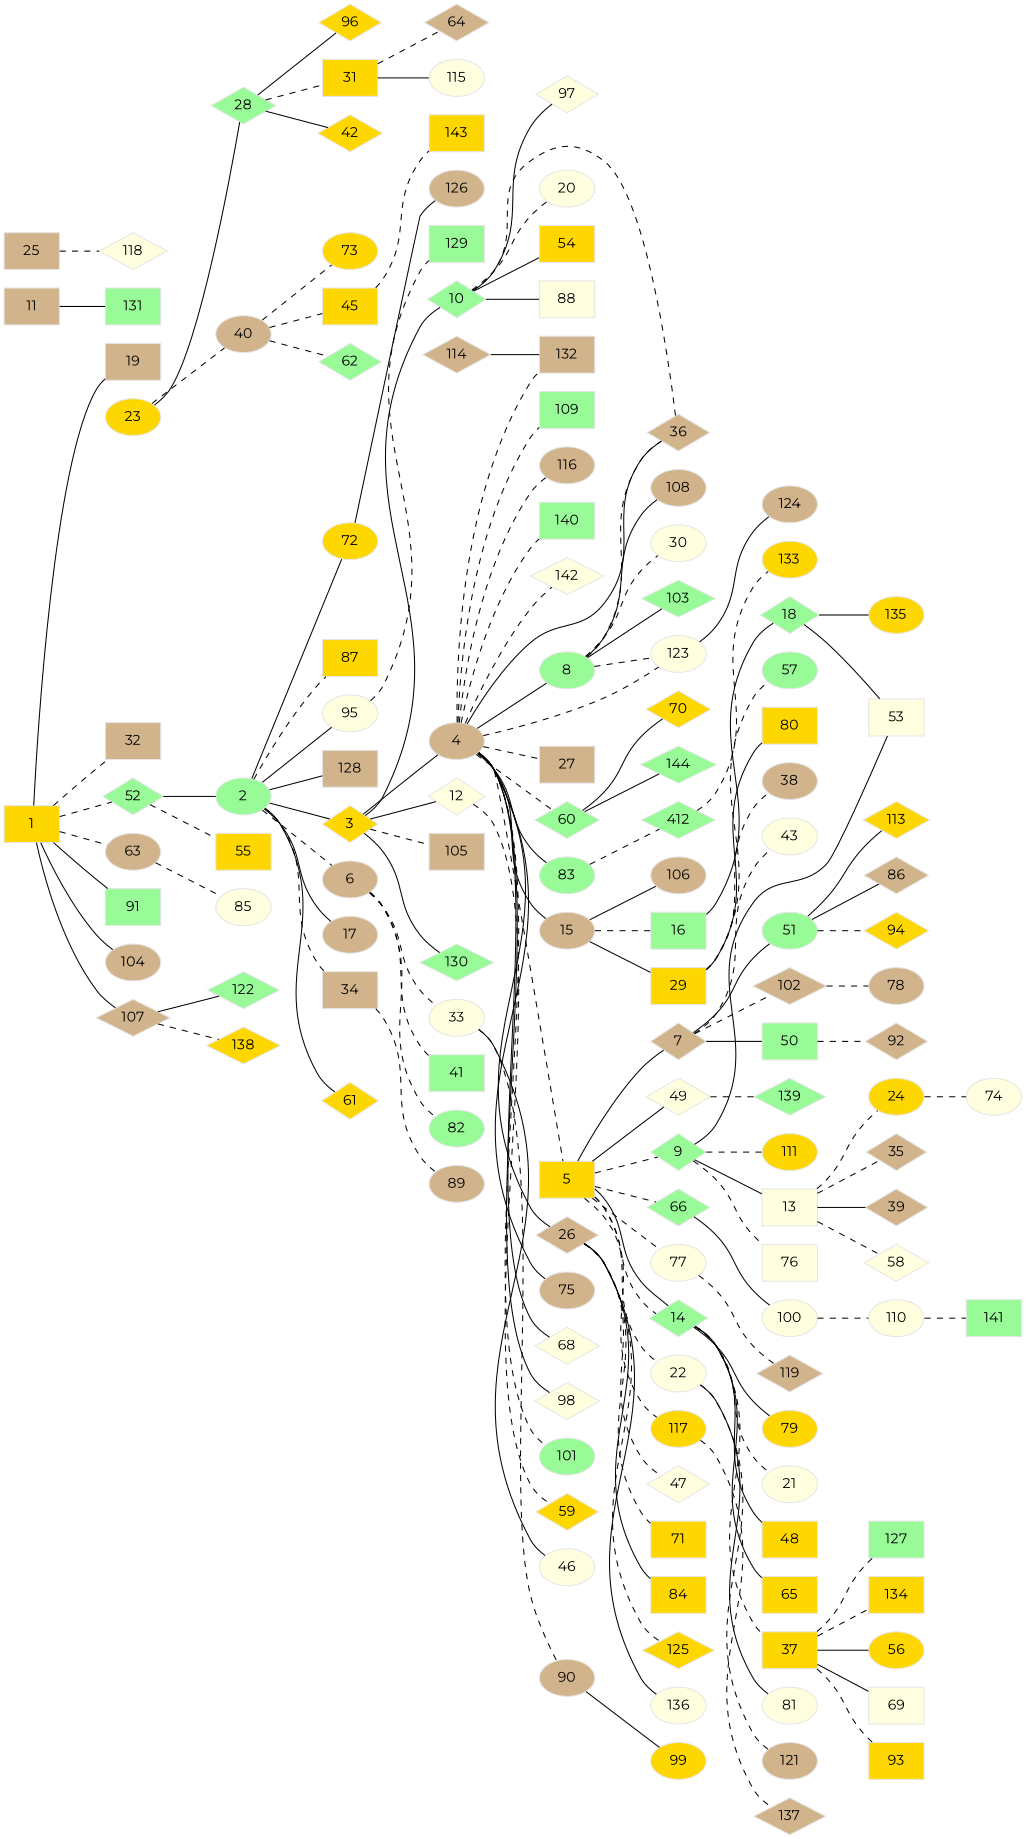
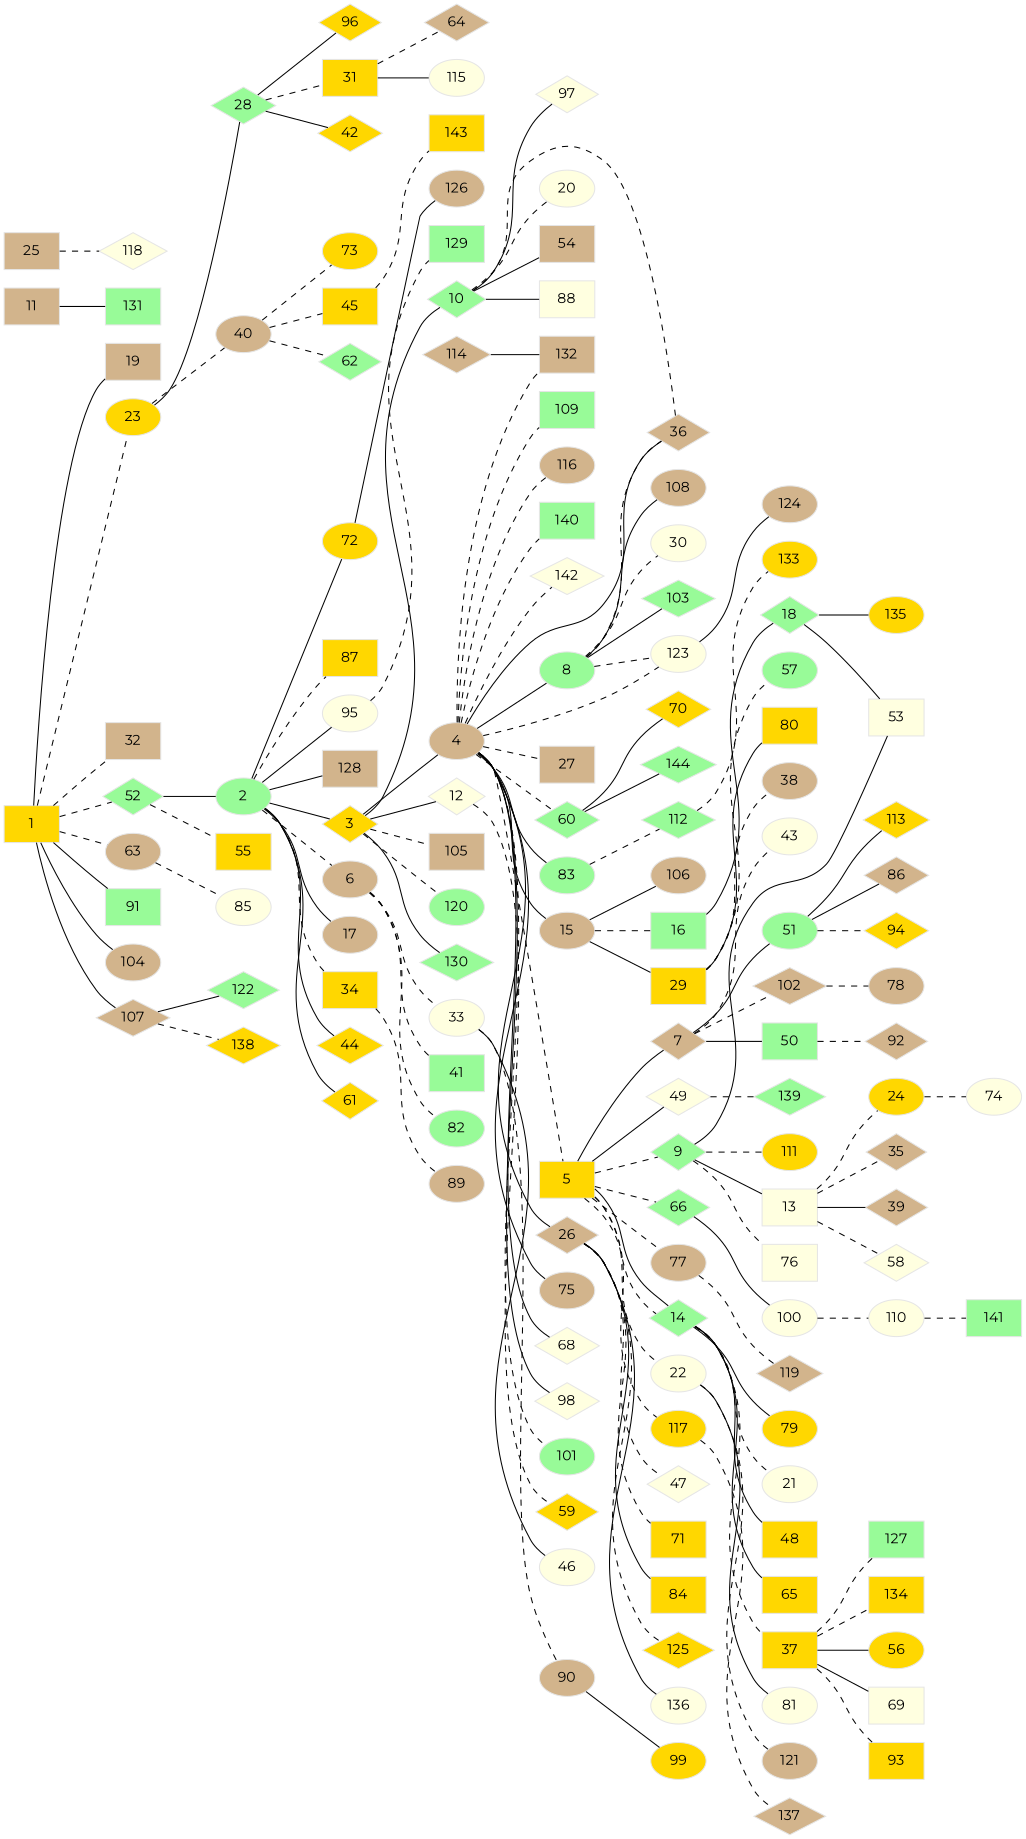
(567, 244) -> (567, 244)
none -> (82, 620)
(678, 820) -> (678, 820)
none -> (457, 907)
(350, 990) -> (350, 990)
none -> (350, 1046)
(678, 1263) -> (678, 1263)
